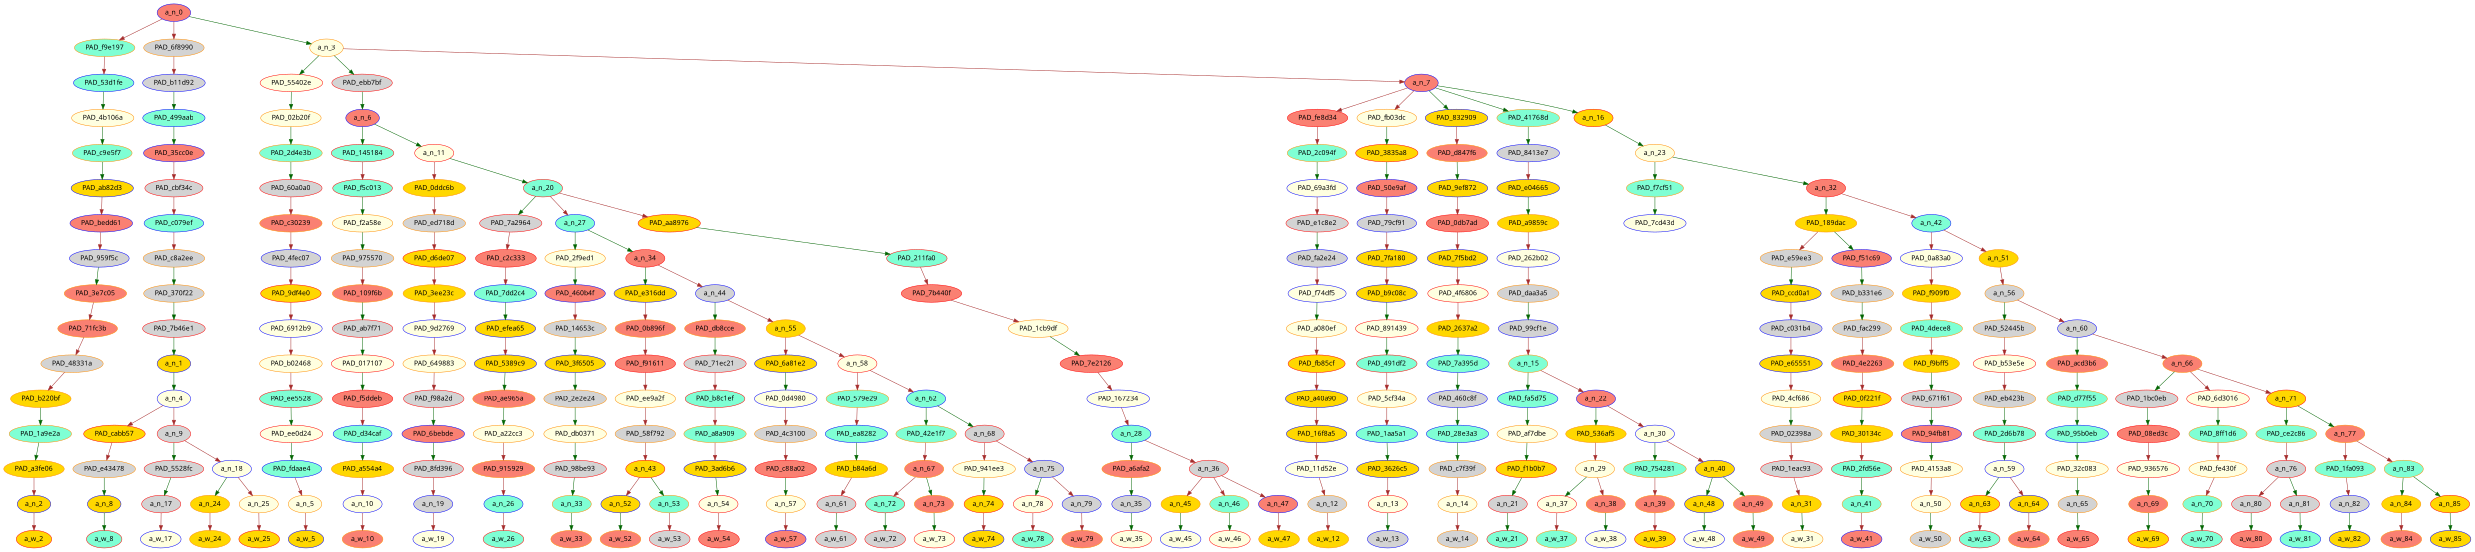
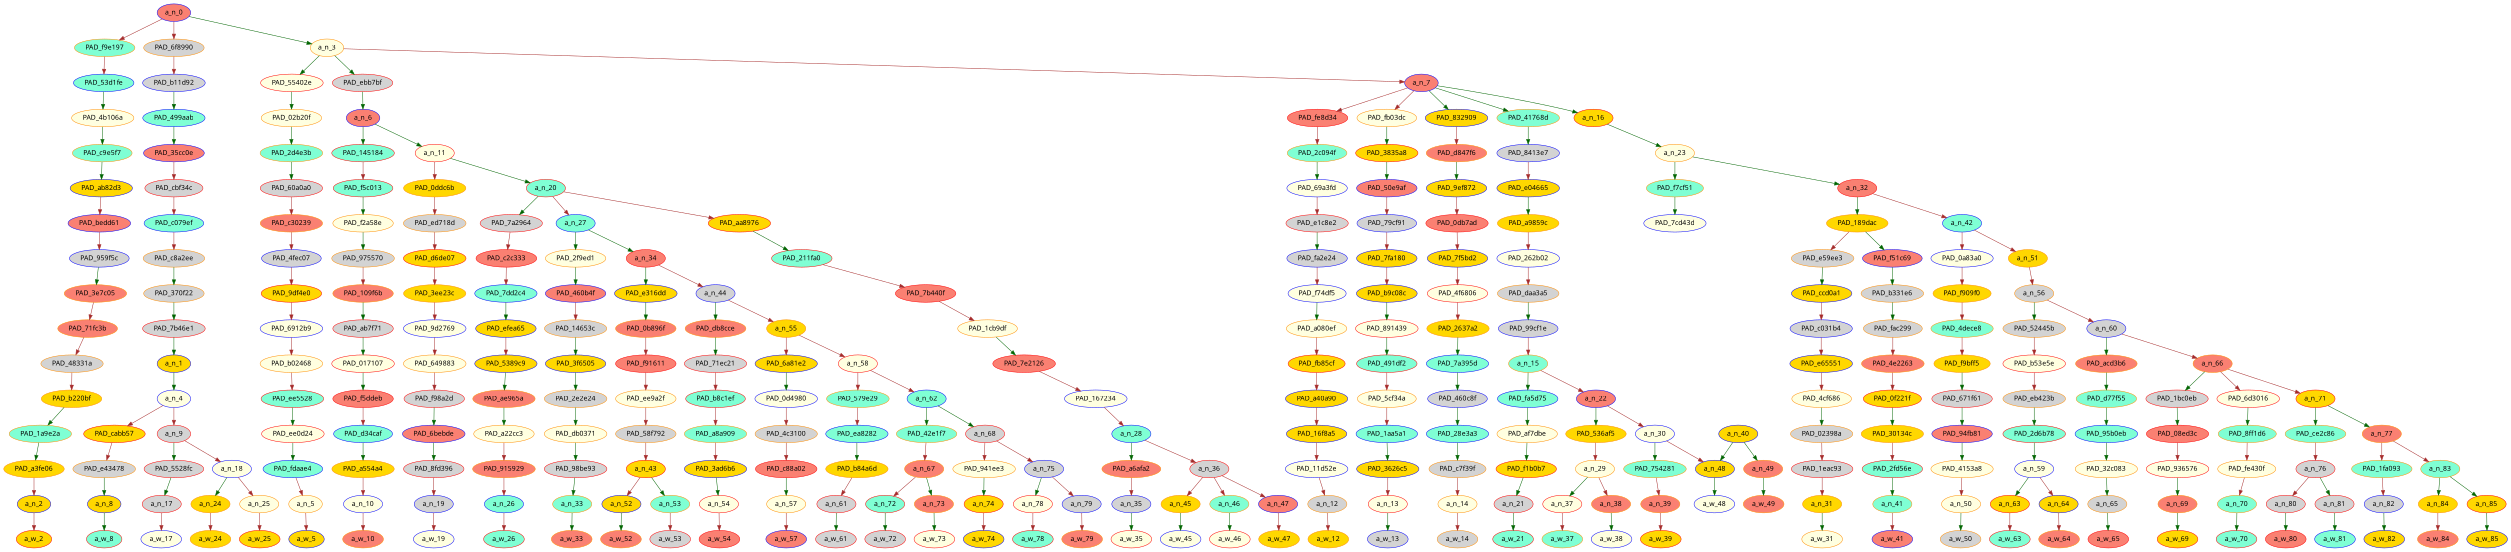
(645, 309) -> (646, 309)
(1683, 450) -> (1683, 450)
(1131, 484) -> (1131, 484)
